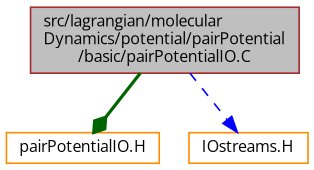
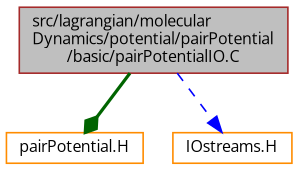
(83, 148) -> (75, 148)
